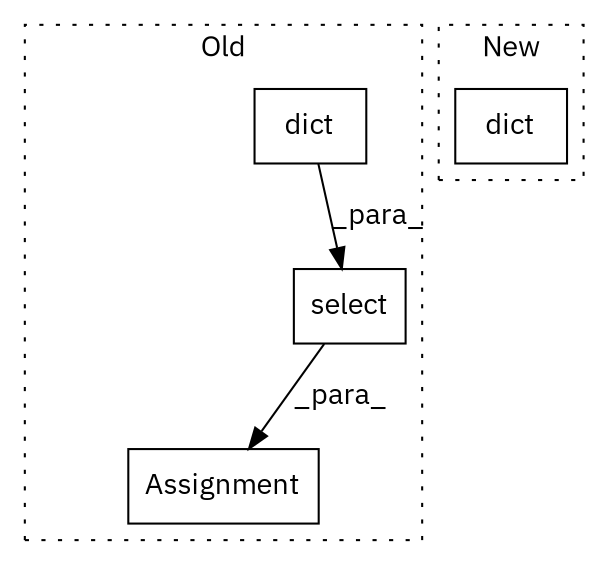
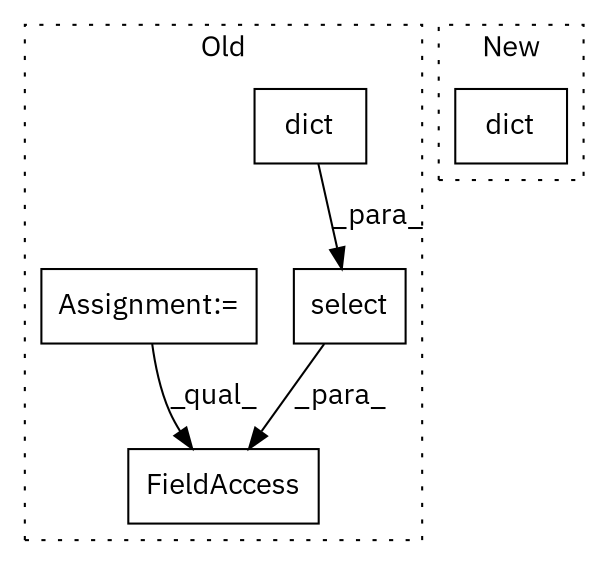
none -> (149, 306)
(224, 486) -> (224, 486)
